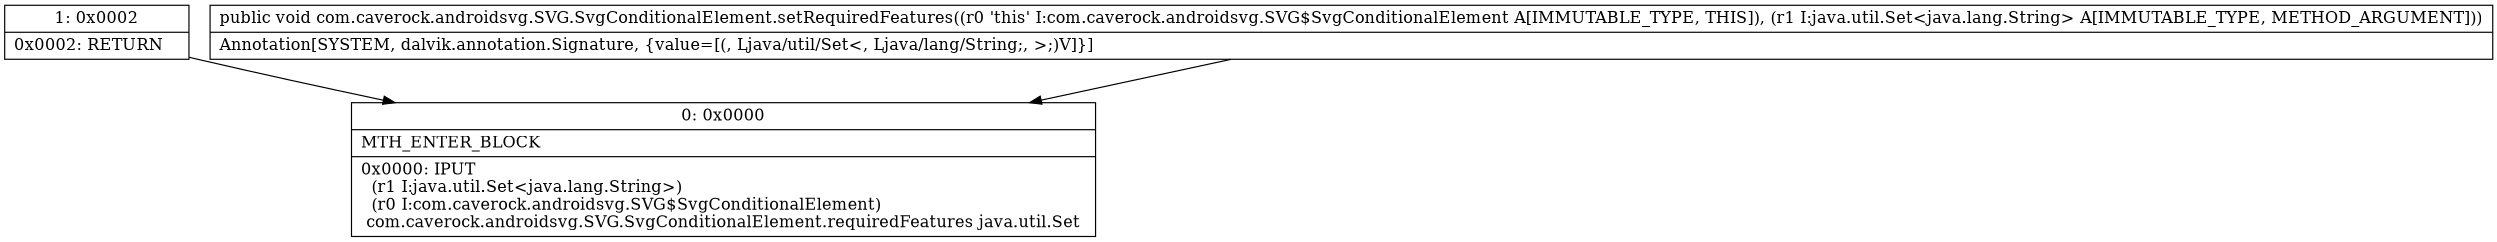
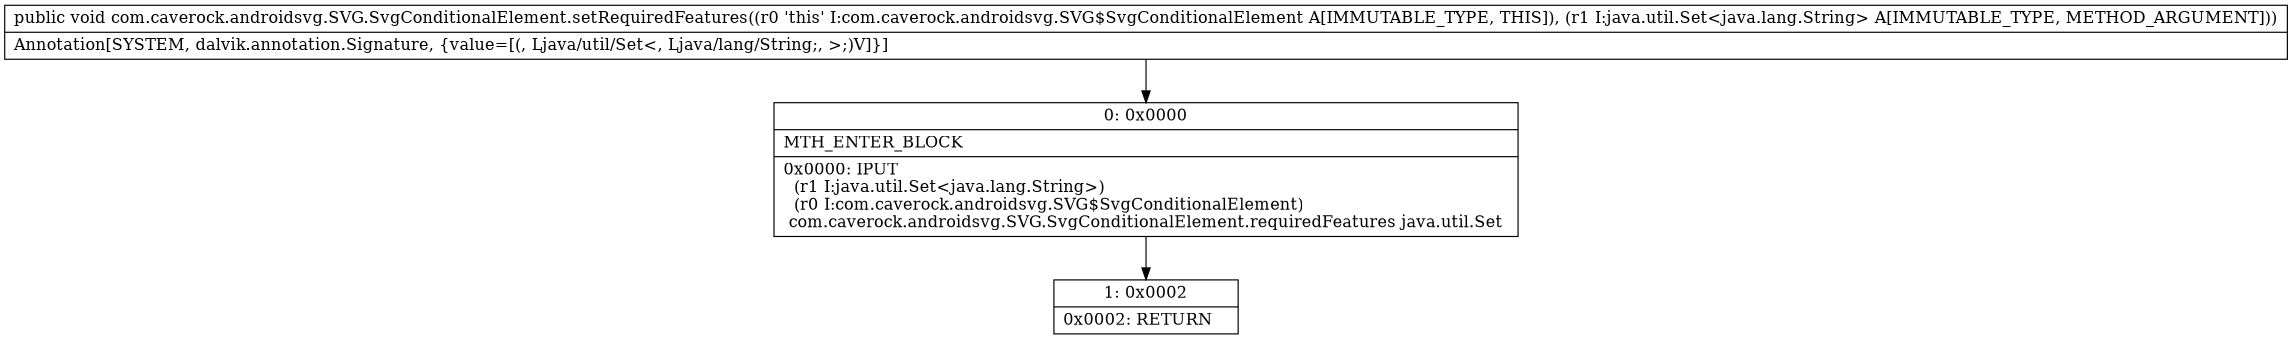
(286, 79) -> (1146, 252)
